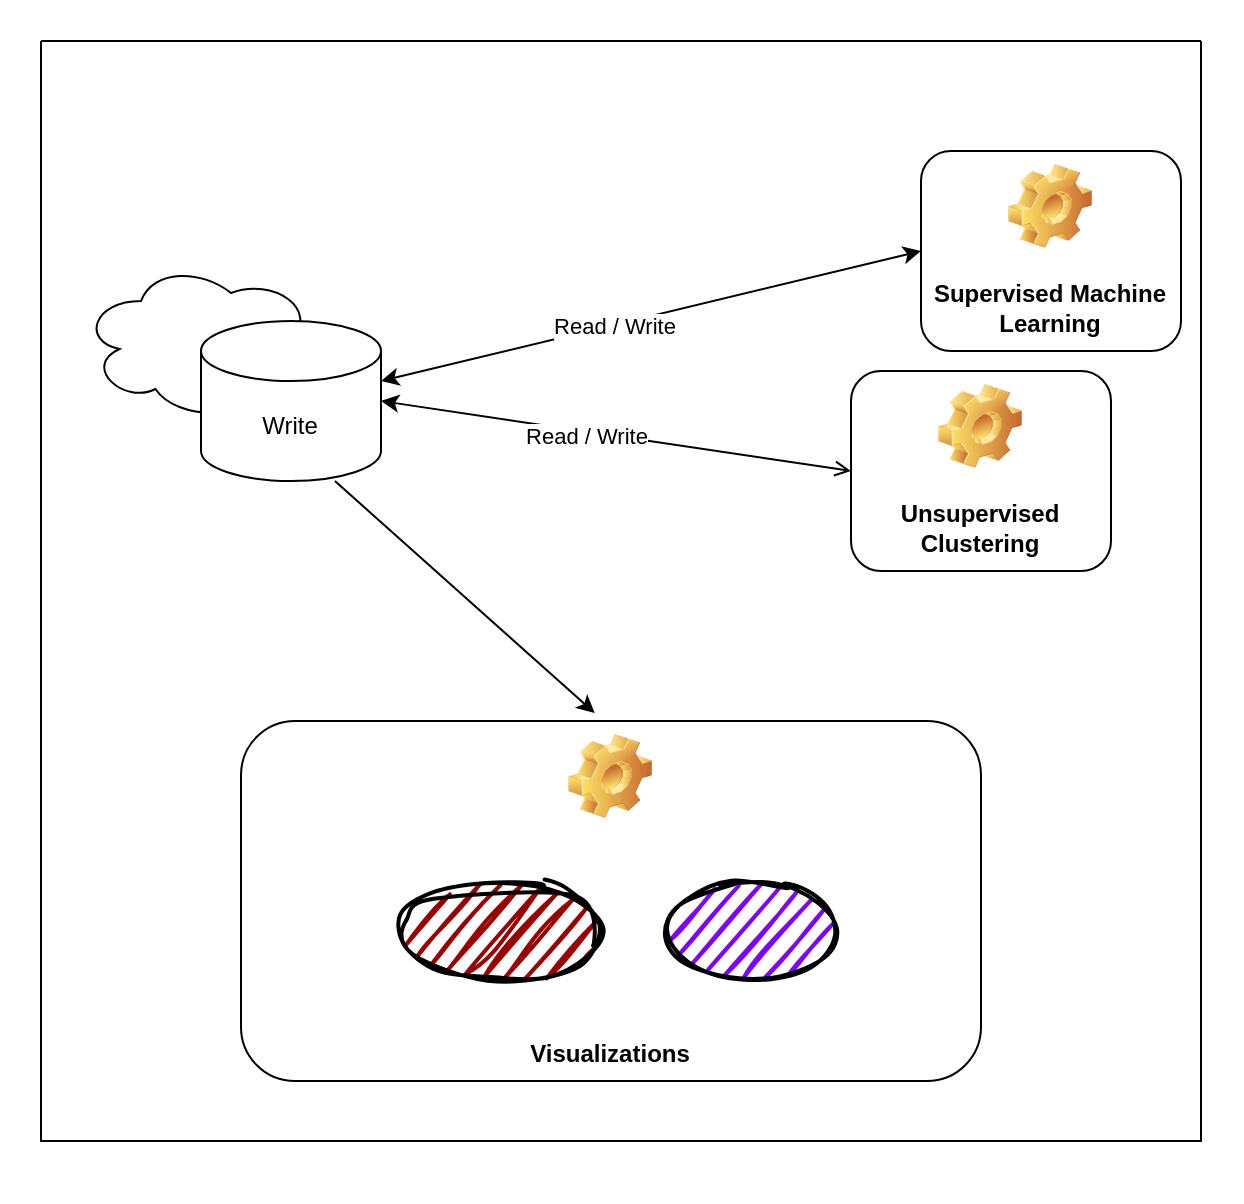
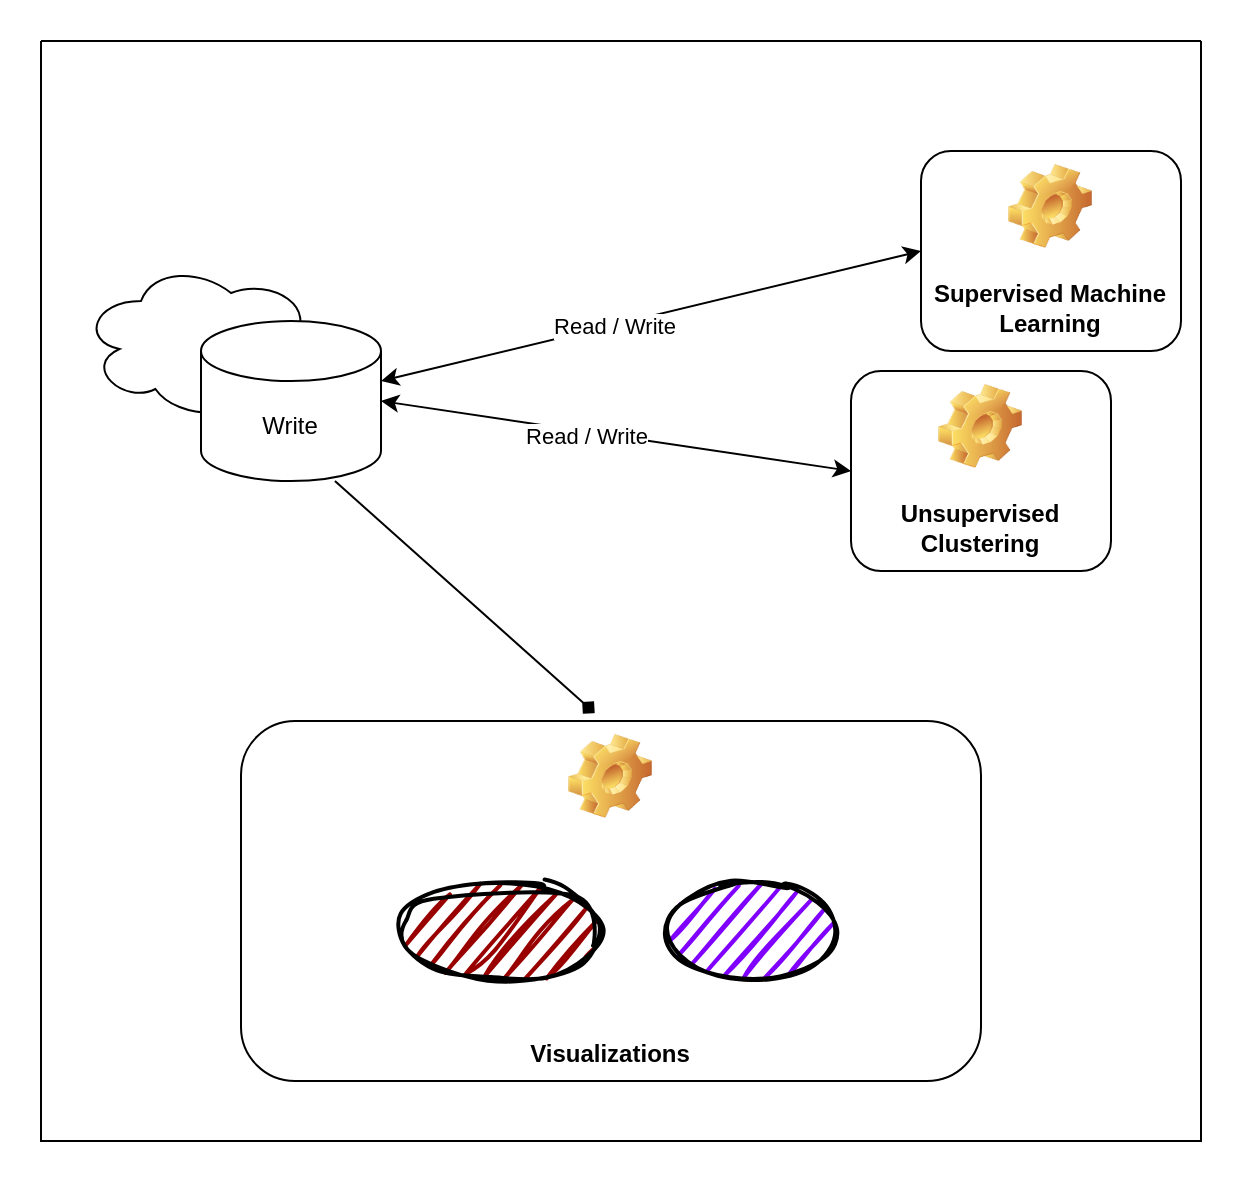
(839, 469) -> (836, 469)
(583, 703) -> (583, 703)
